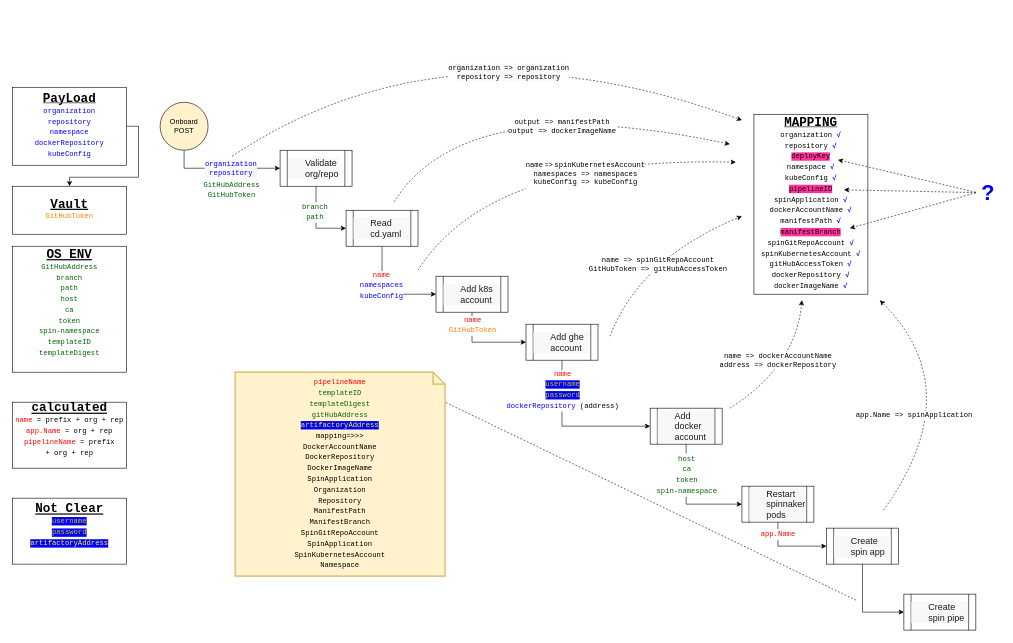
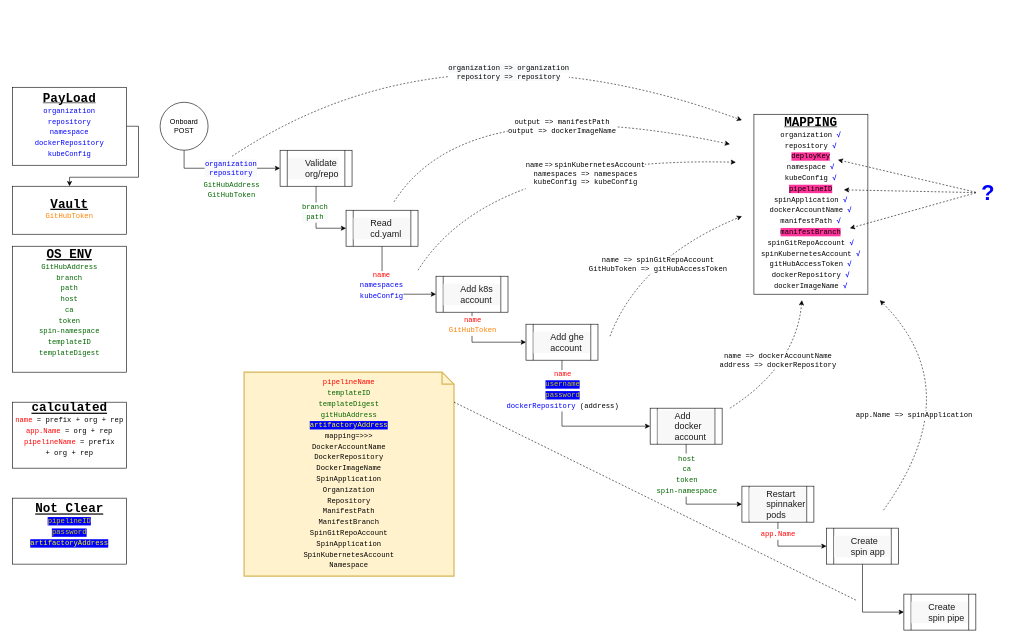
(184, 126) -> (184, 126)
(340, 474) -> (349, 474)
(69, 531) -> (69, 531)
